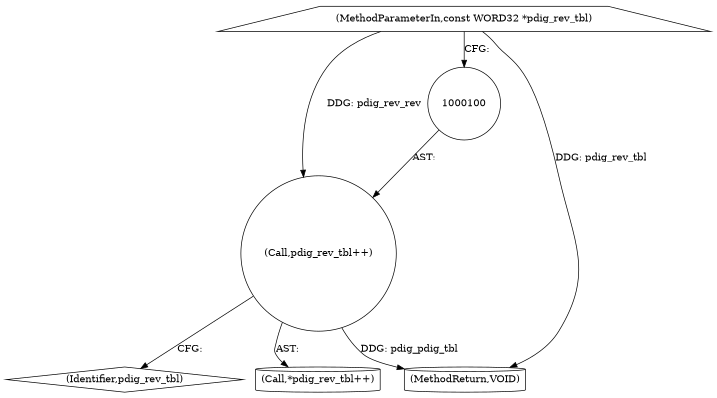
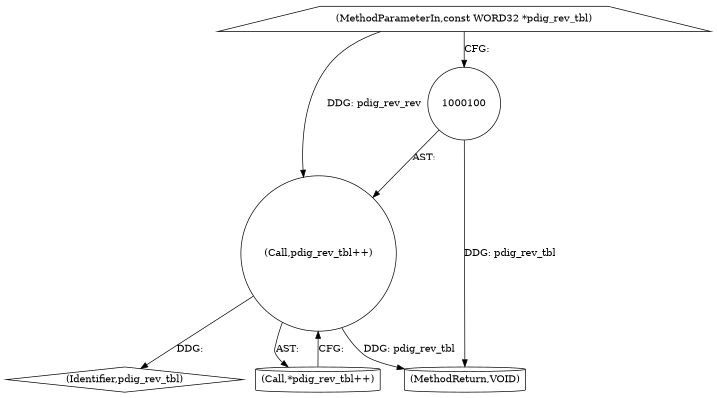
(565, 200) -> (465, 250)
(192, 349) -> (192, 349)
(409, 349) -> (409, 349)
none -> (318, 353)
